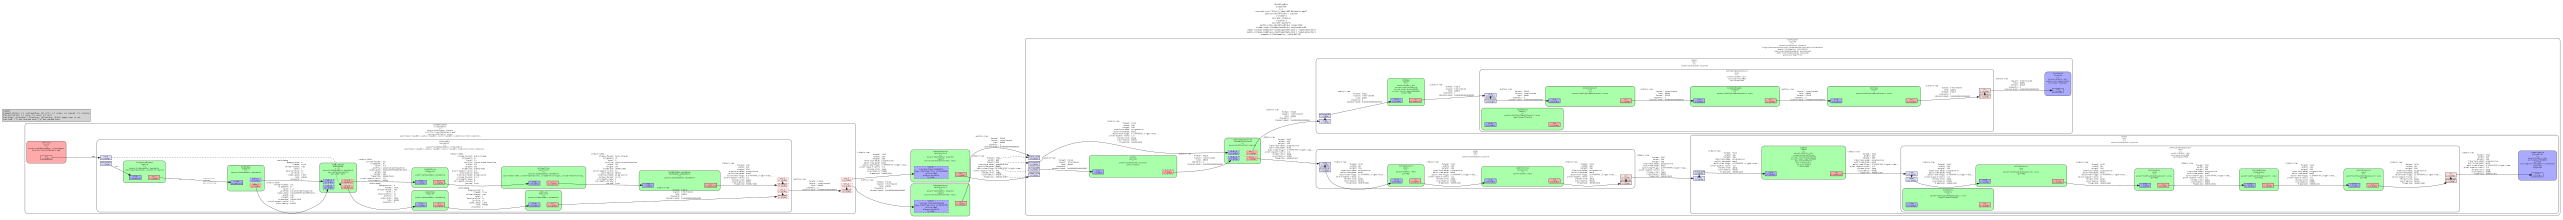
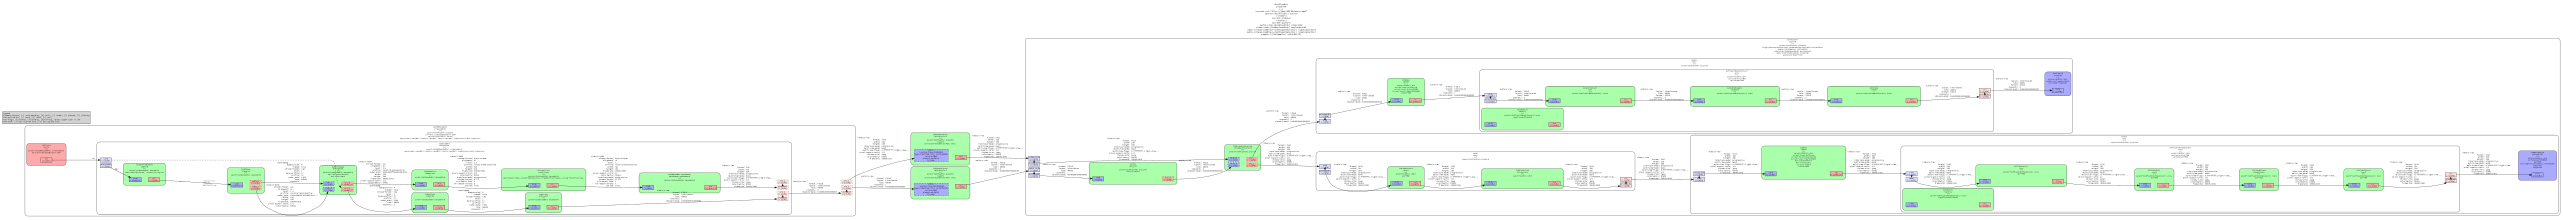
(997, 170) -> (1034, 162)
(255, 180) -> (255, 182)
